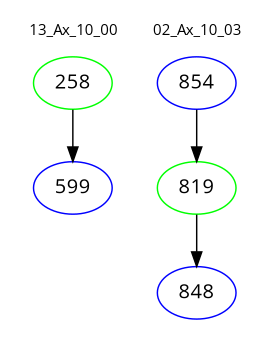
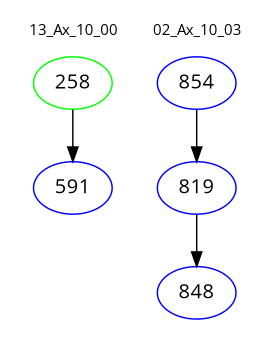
(73, 188) -> (73, 188)
(197, 188) -> (197, 188)
